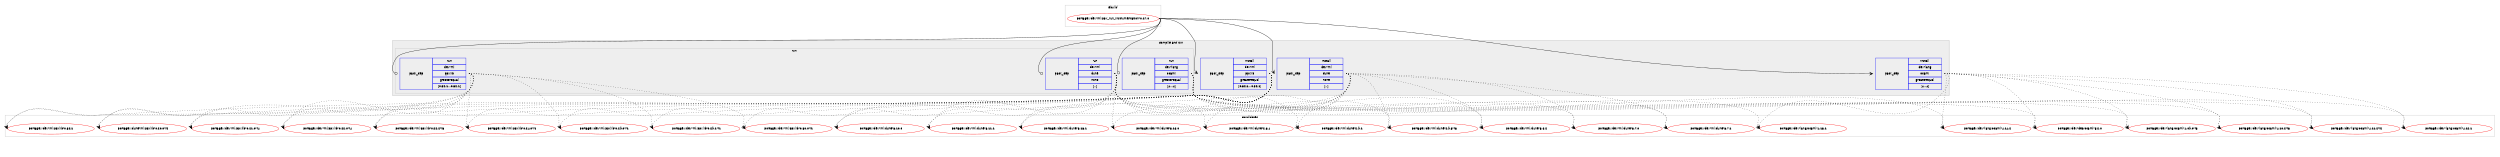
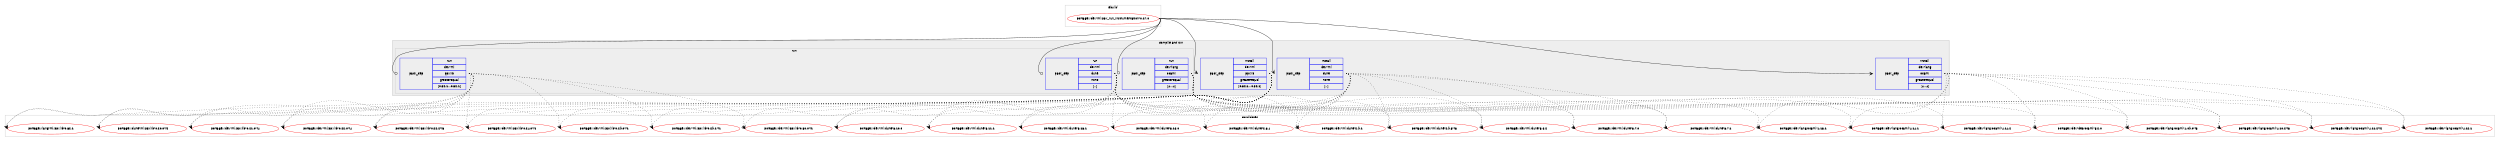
(51, 129) -> (51, 129)
none -> (1895, 129)
